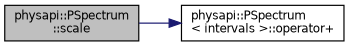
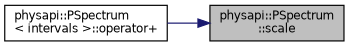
(154, 23) -> (183, 23)
